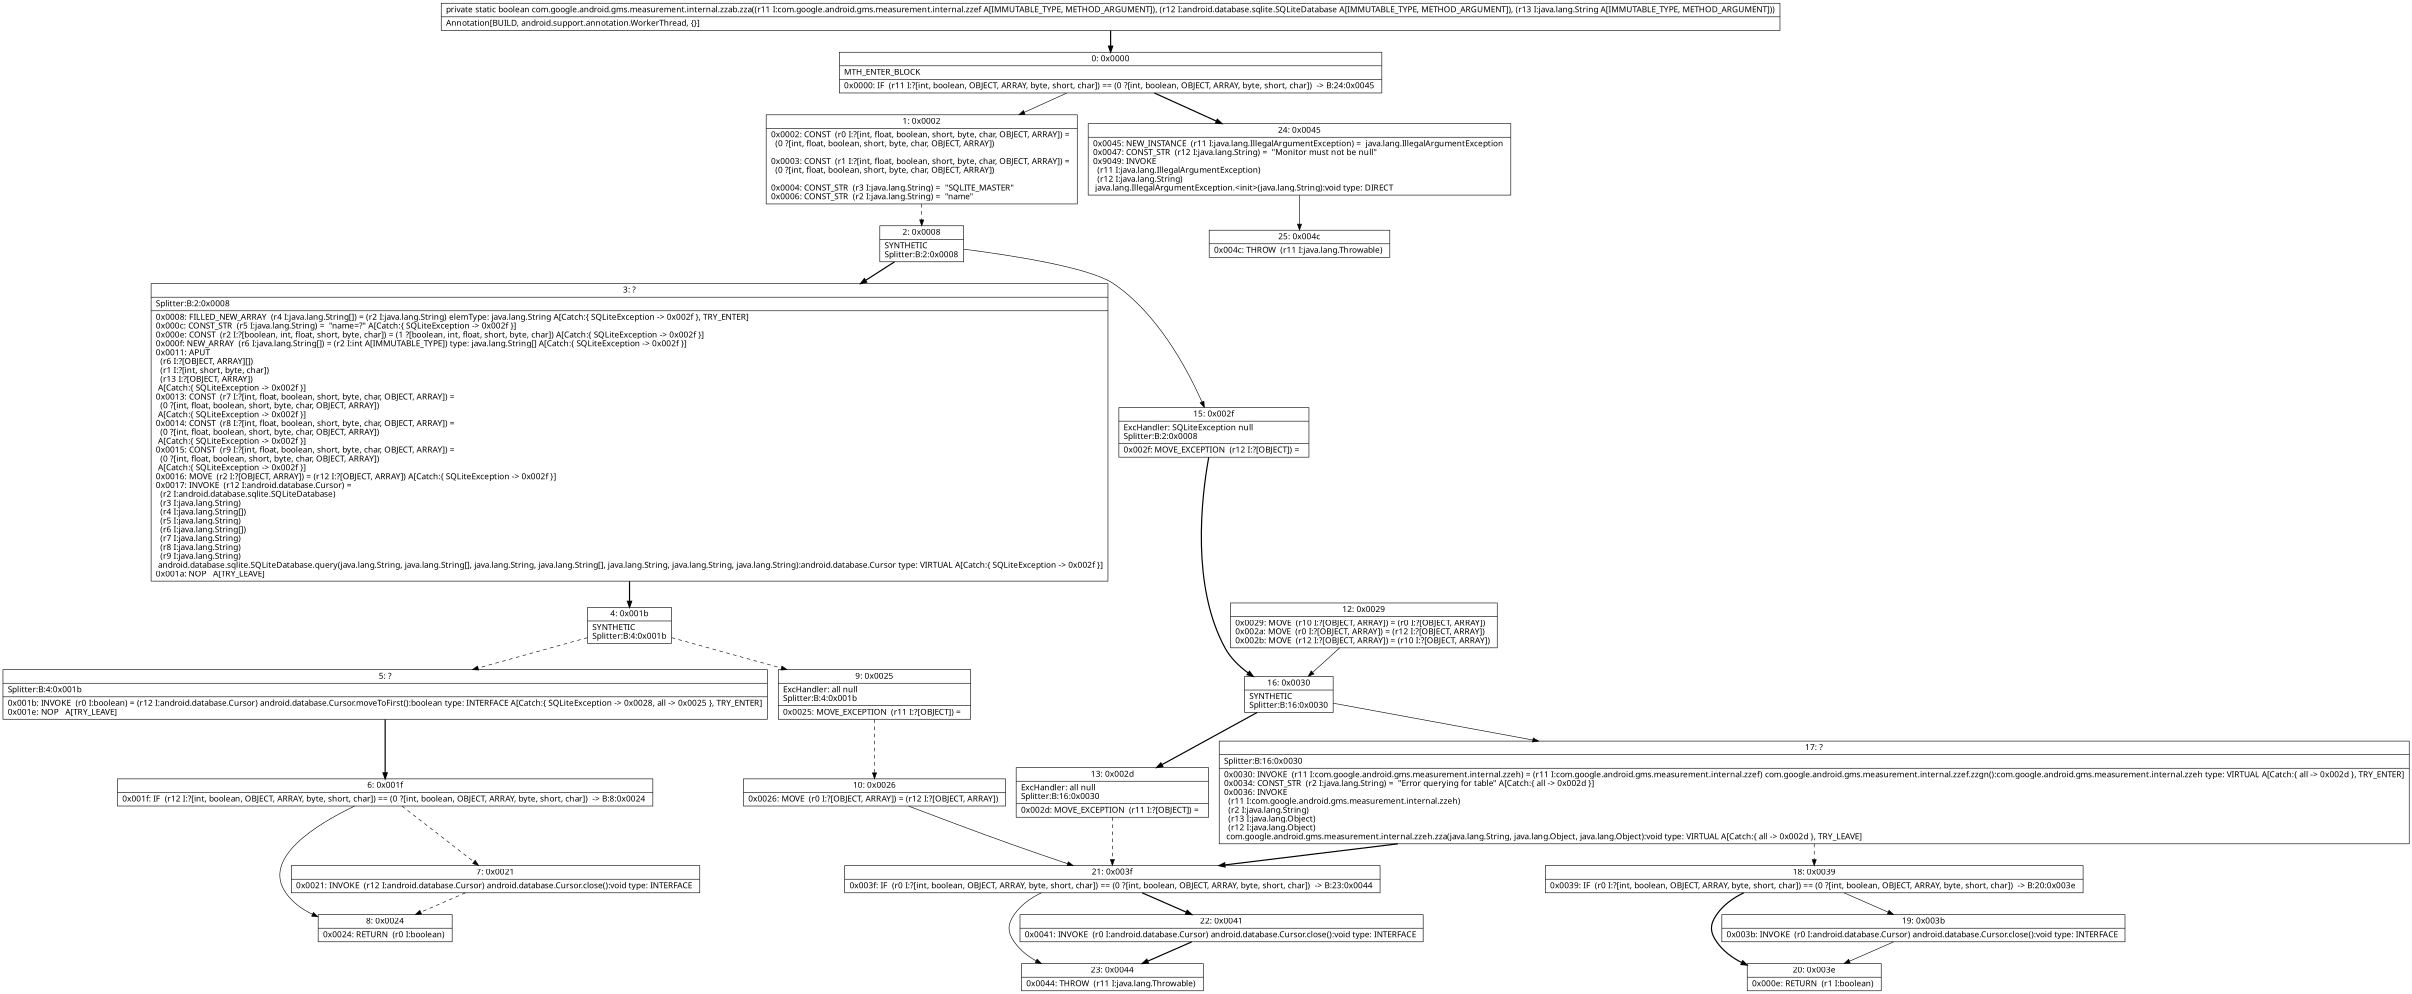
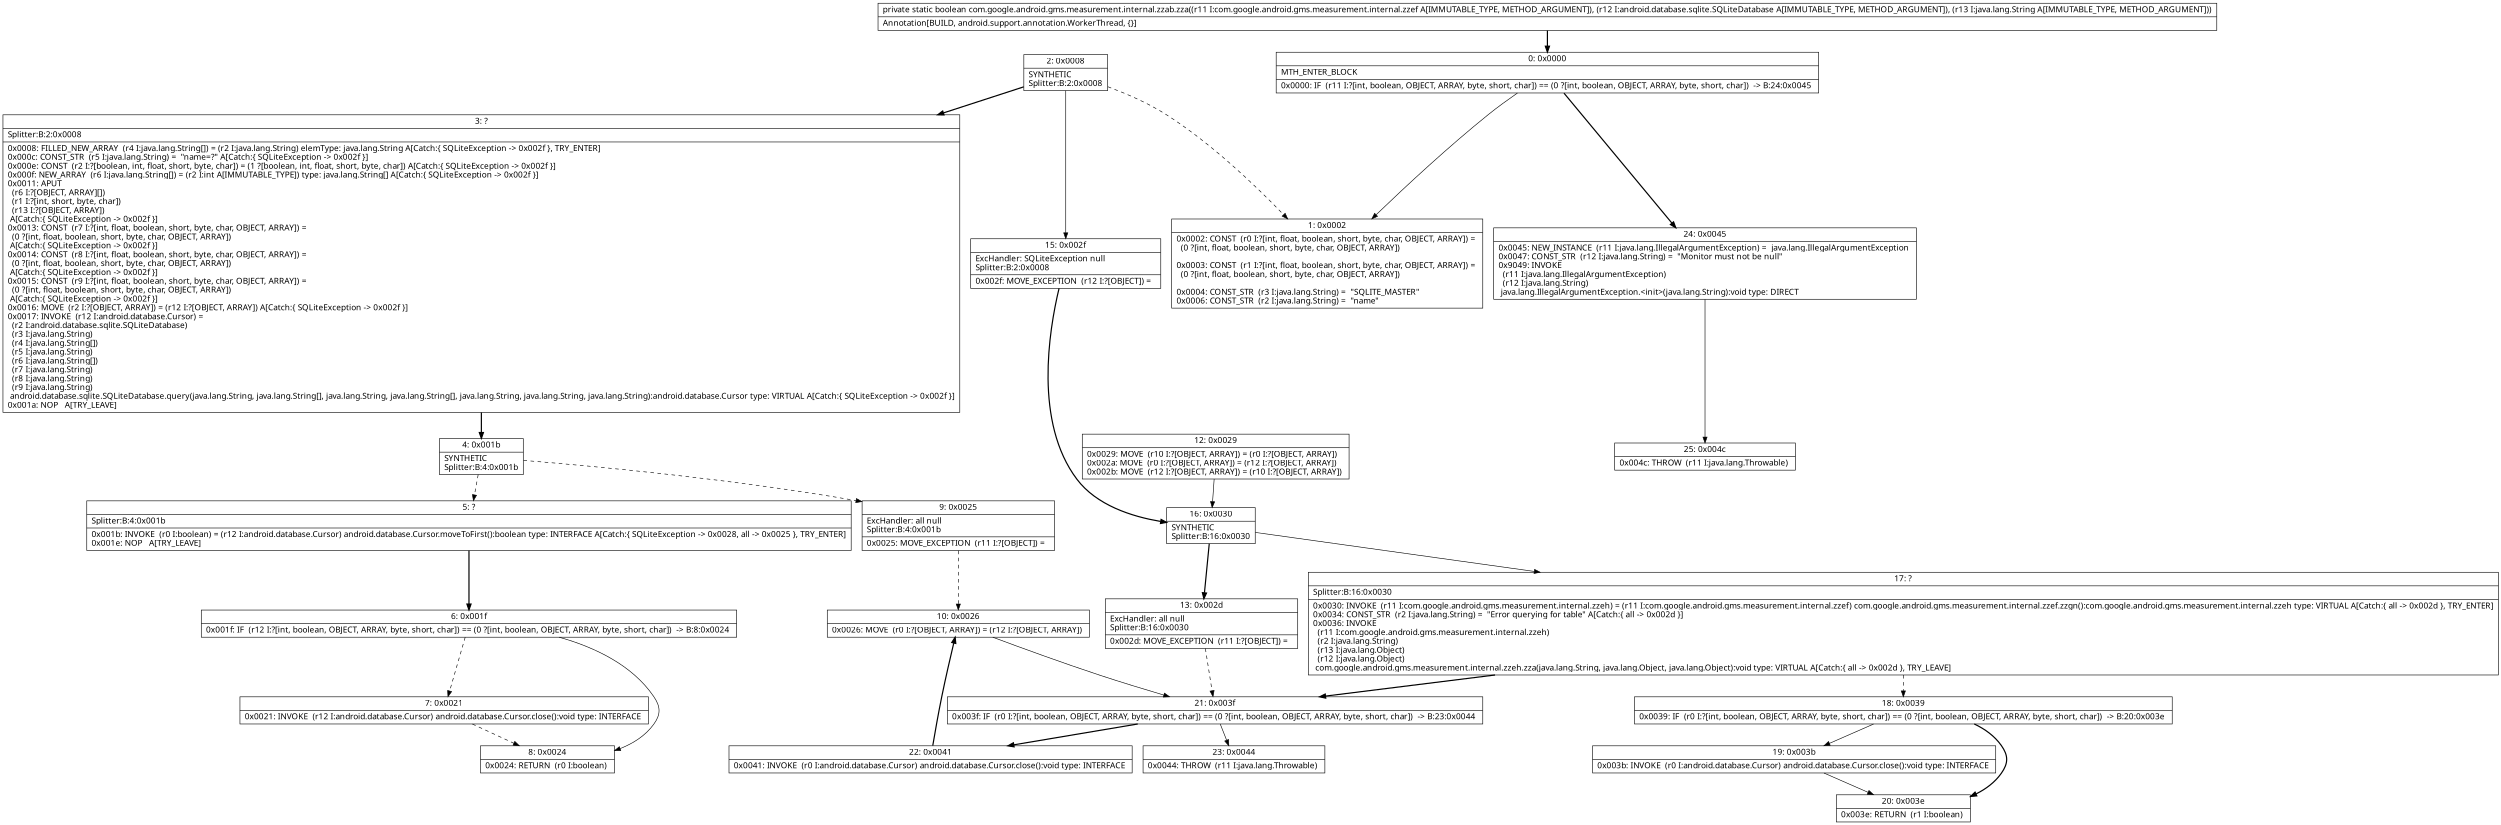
(922, 212) -> (1203, 141)
(1170, 952) -> (942, 694)
(1814, 984) -> (1903, 815)
